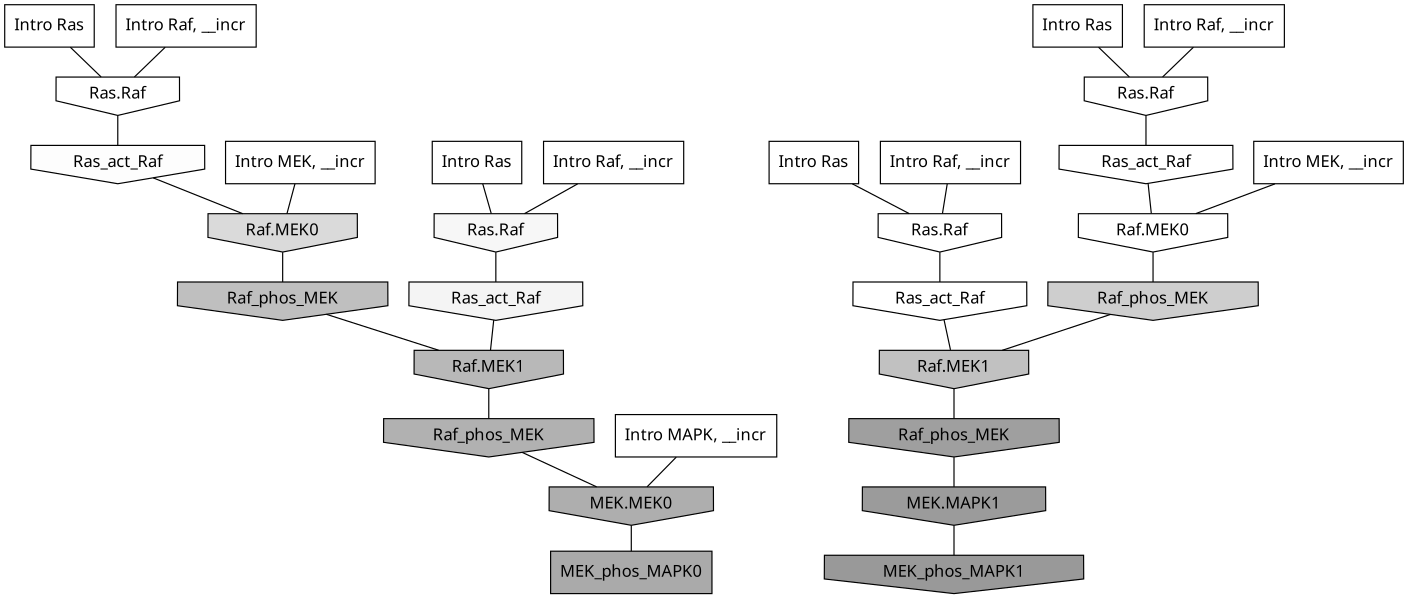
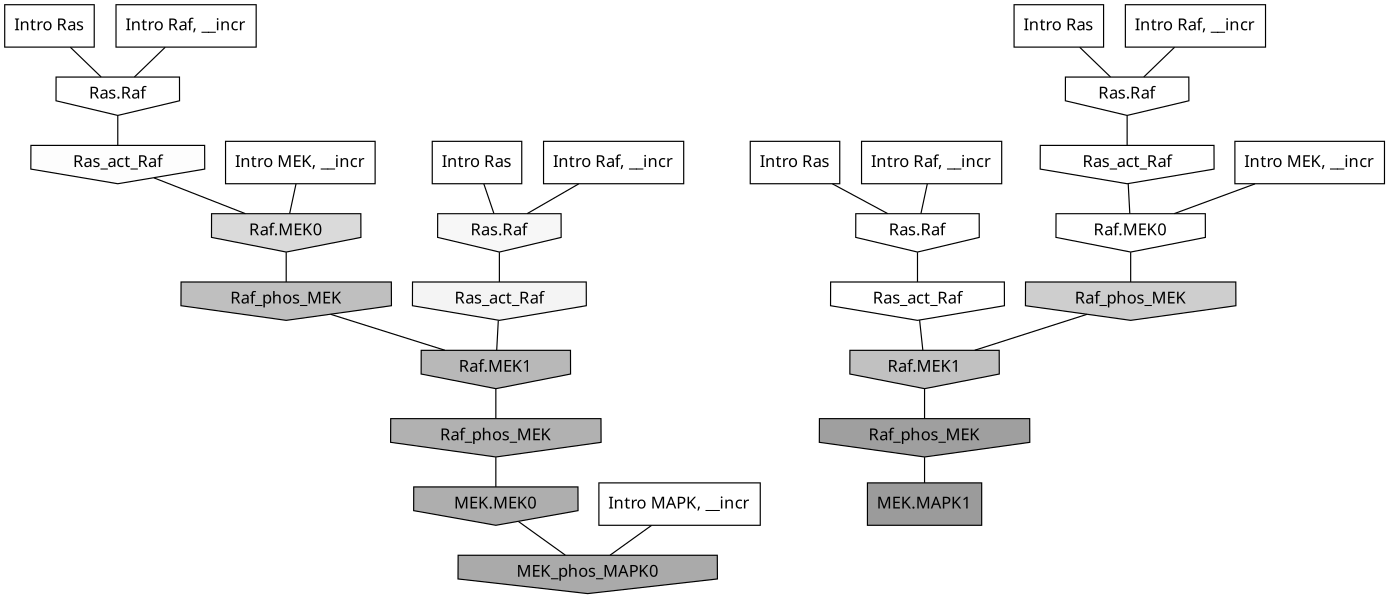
(662, 472) -> (631, 540)
(954, 504) -> (925, 504)
(631, 572) -> (588, 572)
(954, 572) -> none
